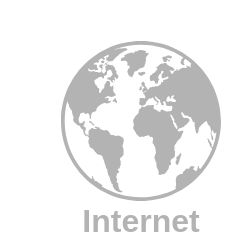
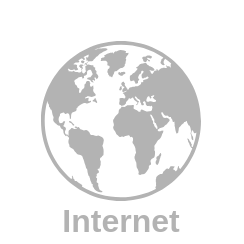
(141, 121) -> (121, 121)
